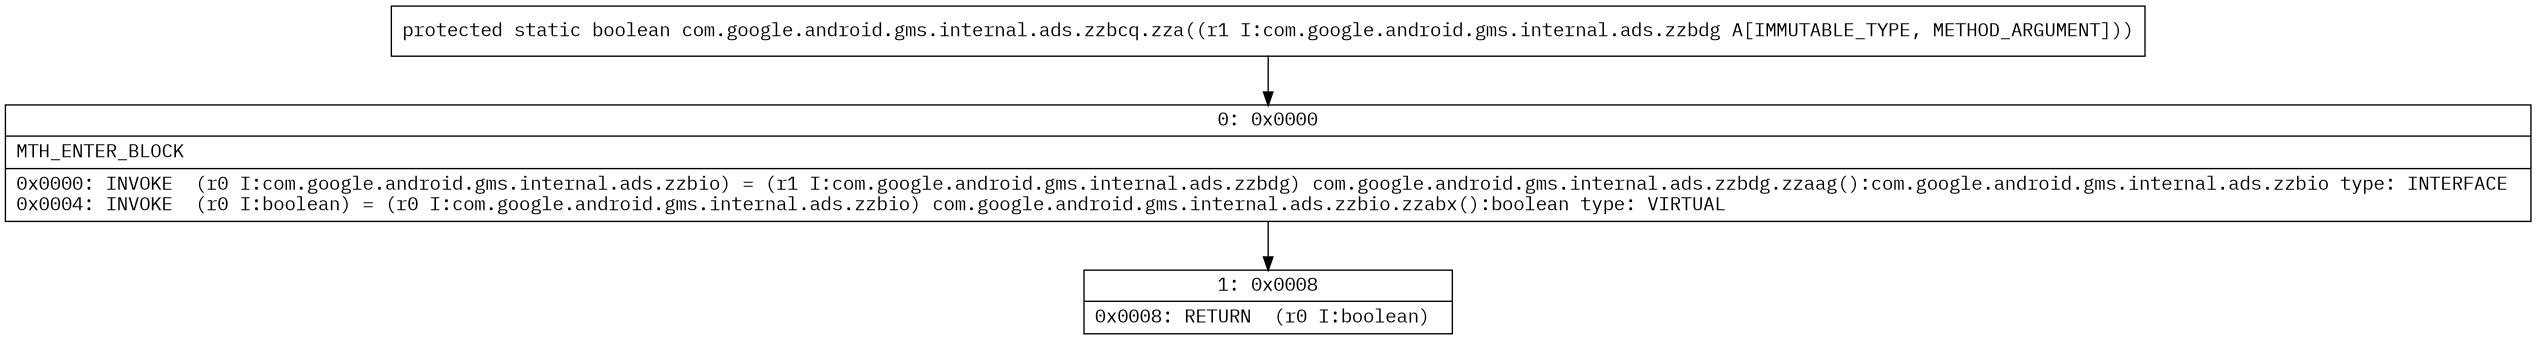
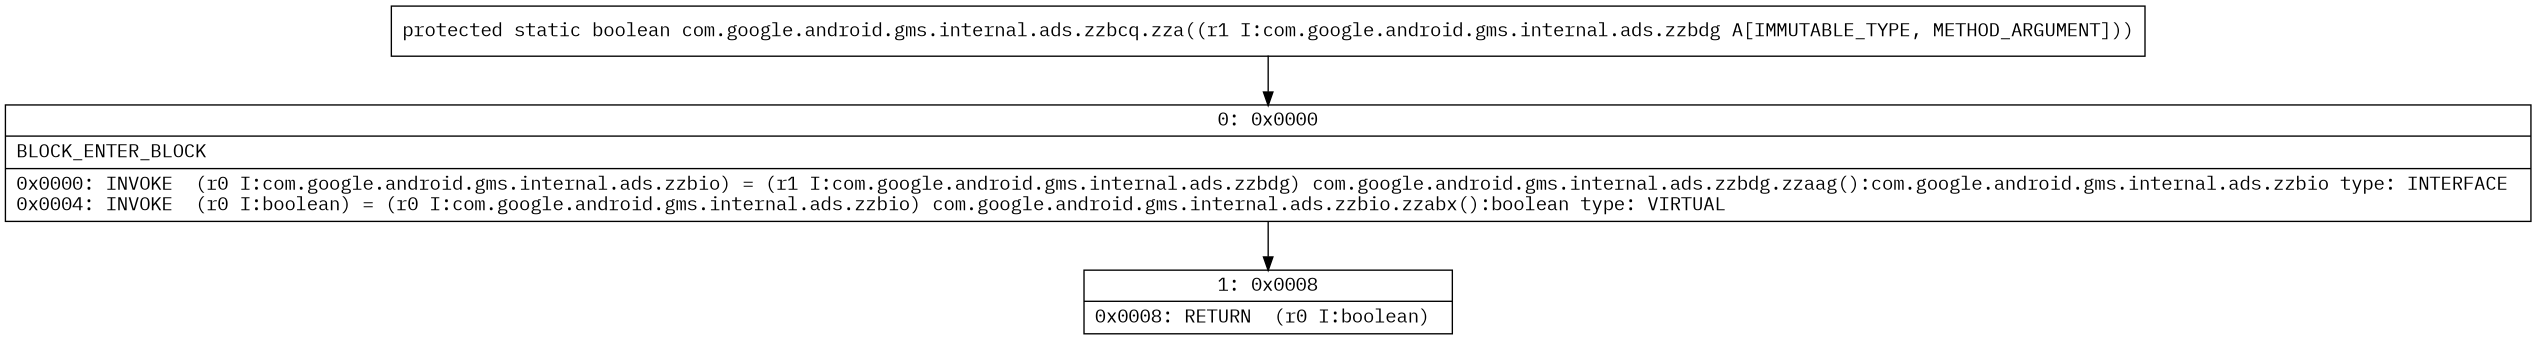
(100, 152) -> (112, 152)
